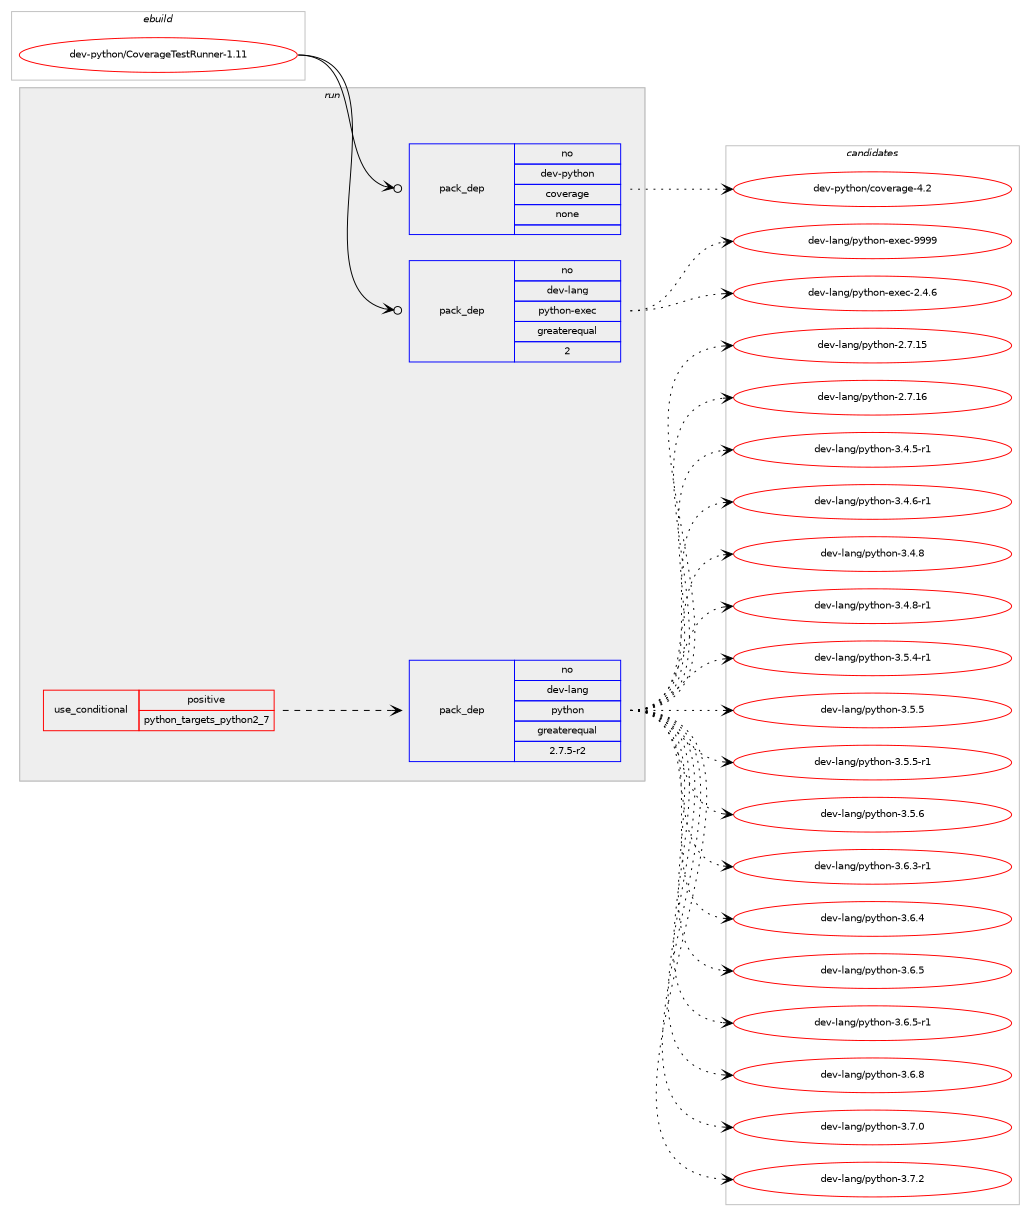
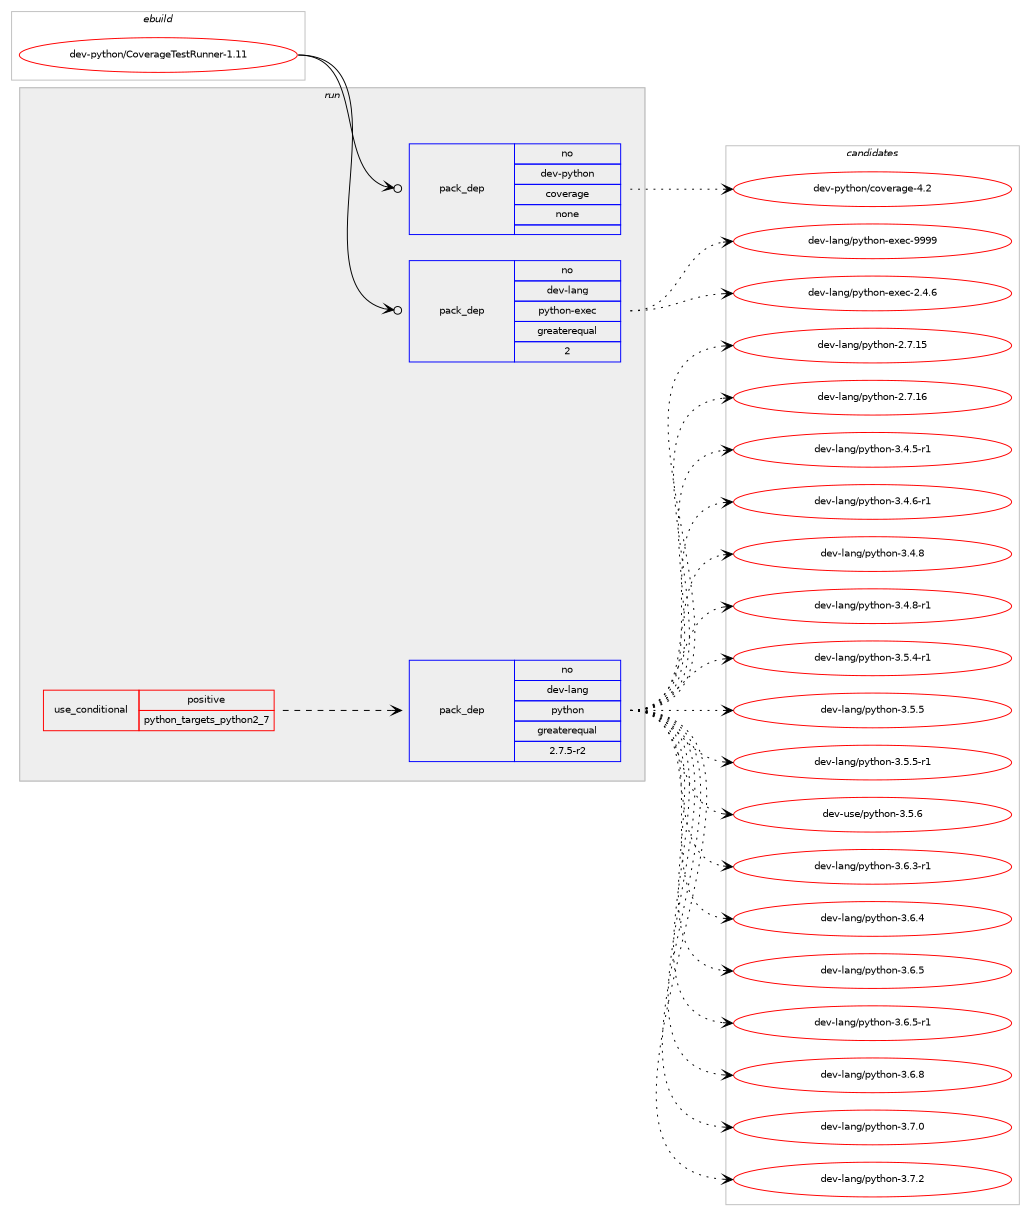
(873, 815) -> (873, 815)
